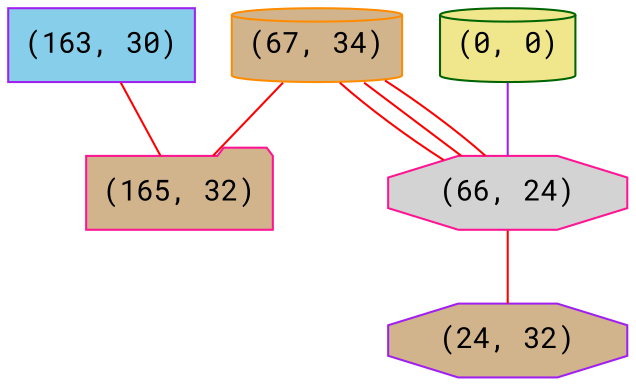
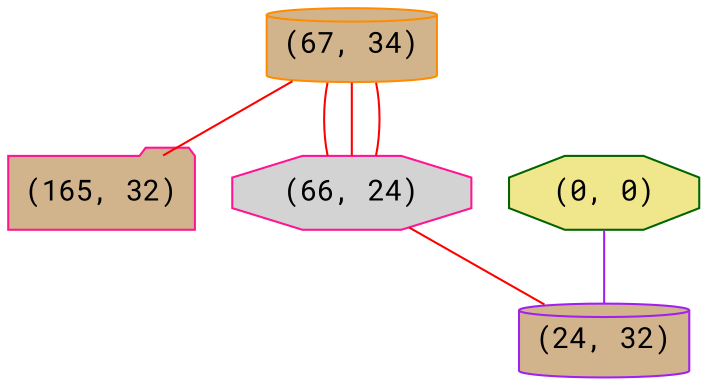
(102, 45) -> none
(508, 45) -> (604, 193)
(508, 119) -> (604, 267)
(508, 341) -> (604, 341)
